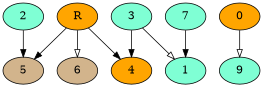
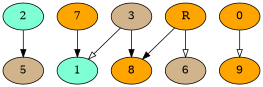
(131, 17) -> (131, 17)
(186, 17) -> (77, 17)
(53, 41) -> none
(131, 71) -> (131, 71)
(240, 71) -> (240, 71)
